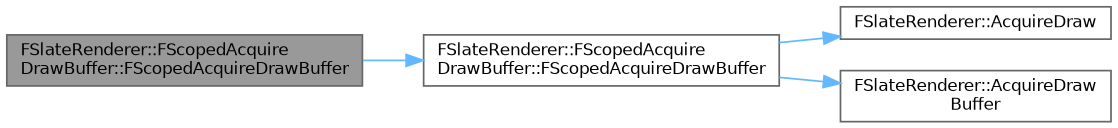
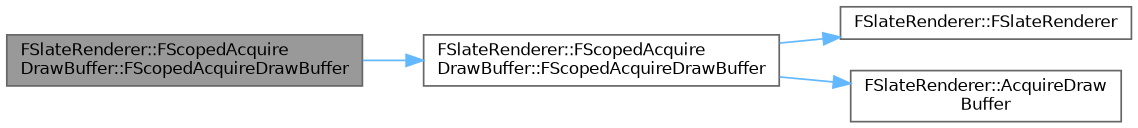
(976, 23) -> (986, 23)
